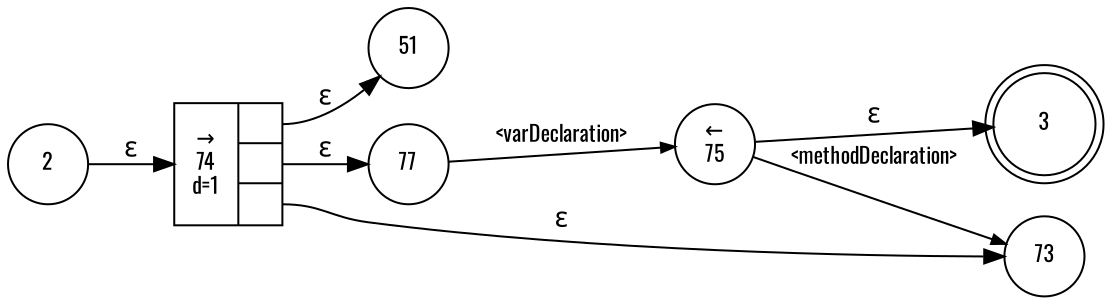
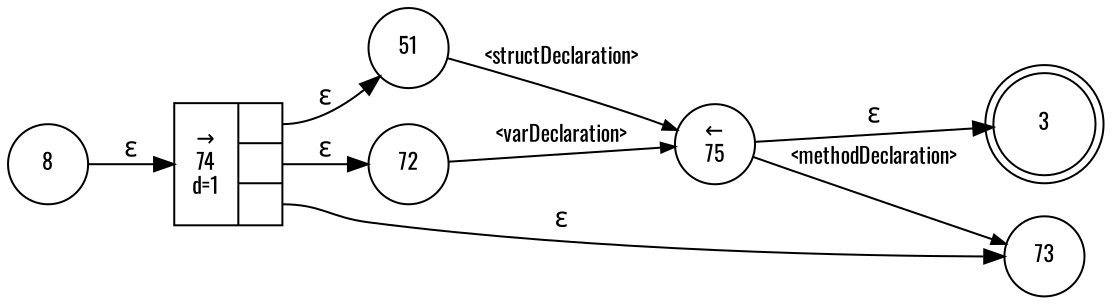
none -> (556, 90)
(48, 164) -> (48, 164)
(409, 164) -> (409, 164)
